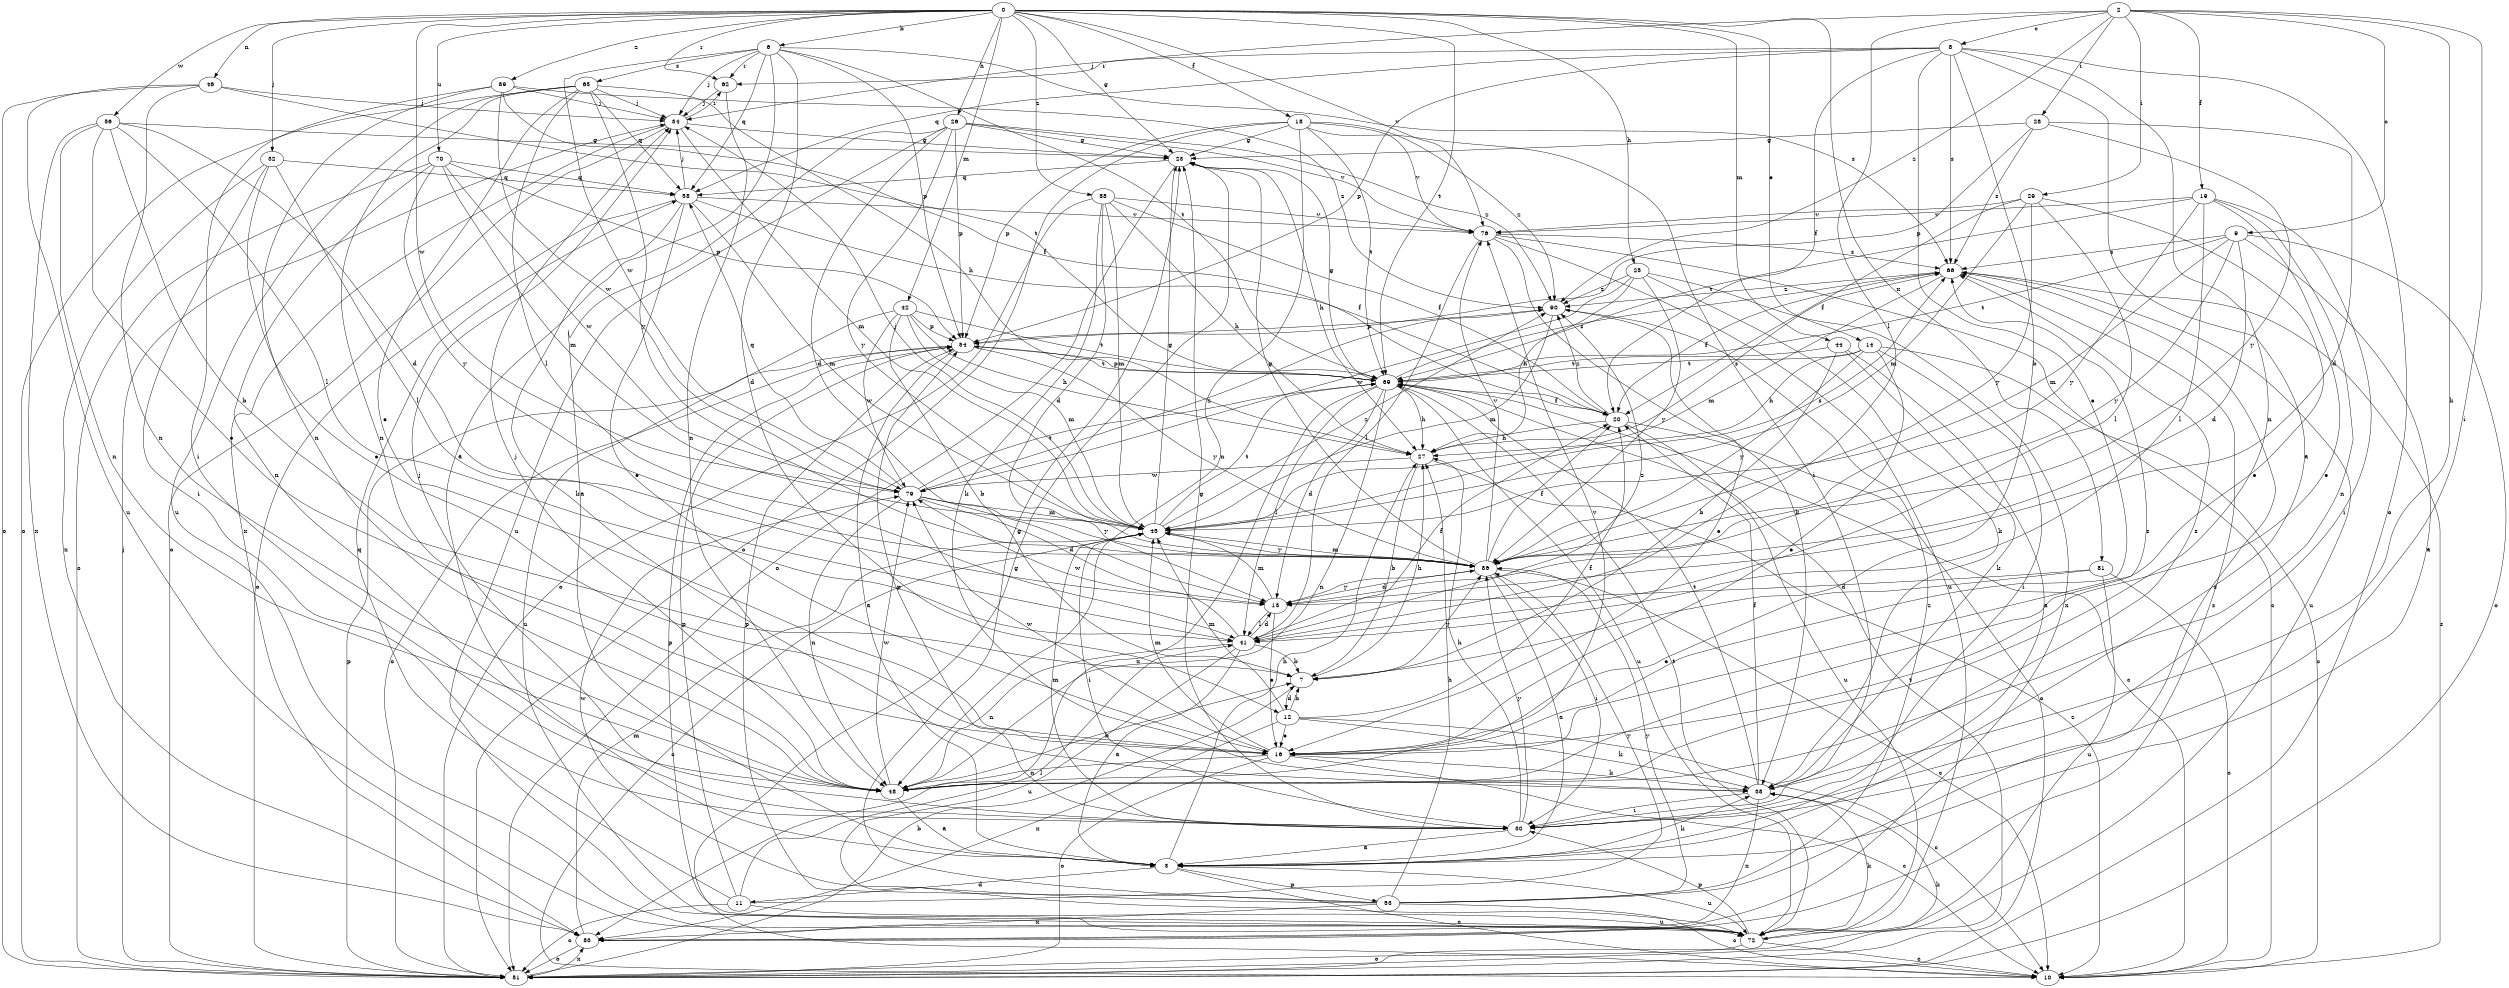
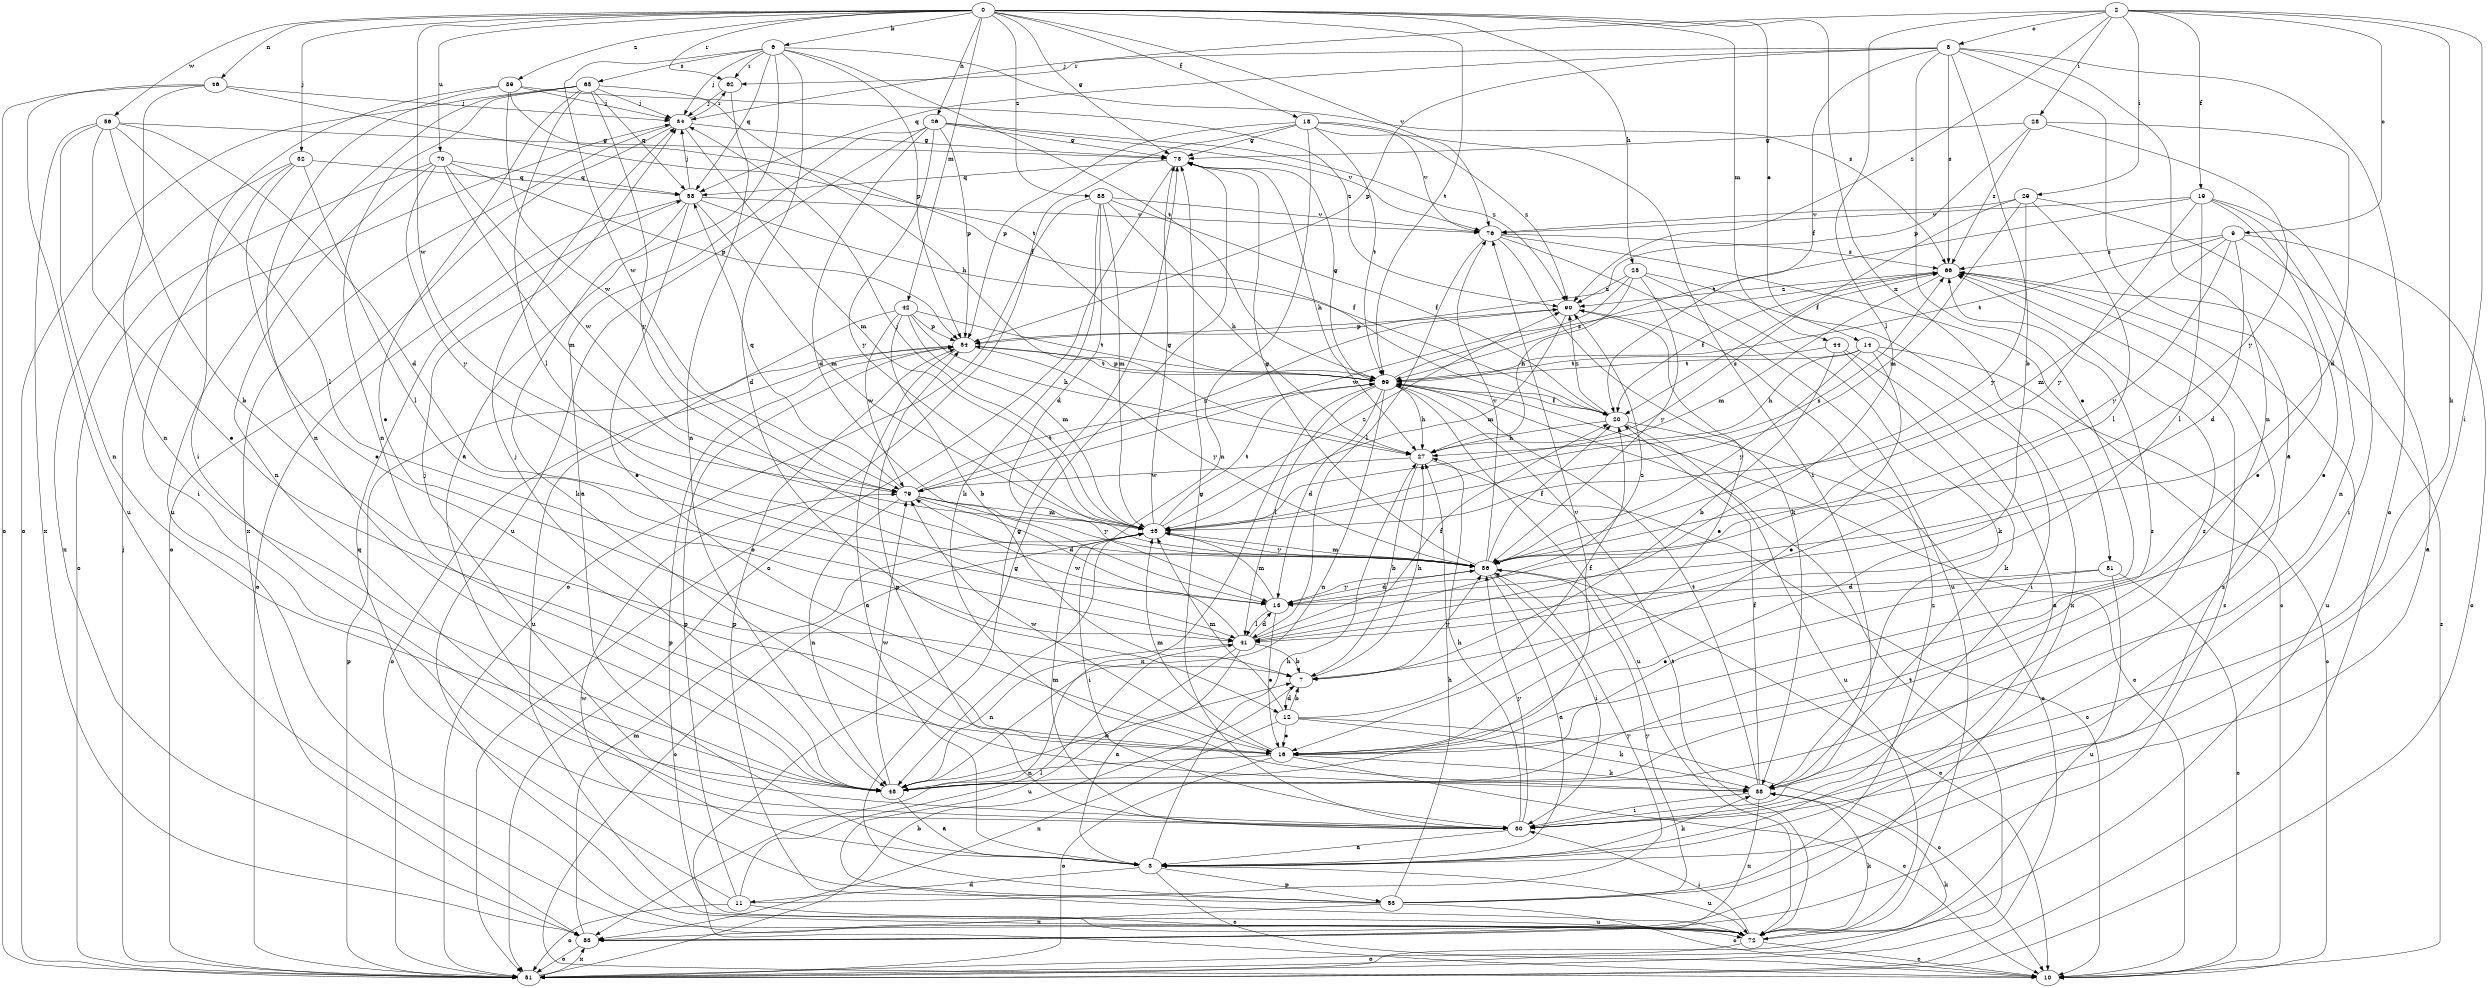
(1180, 159) -> (1178, 159)
(2073, 717) -> (2088, 717)
(1700, 885) -> (1699, 885)
